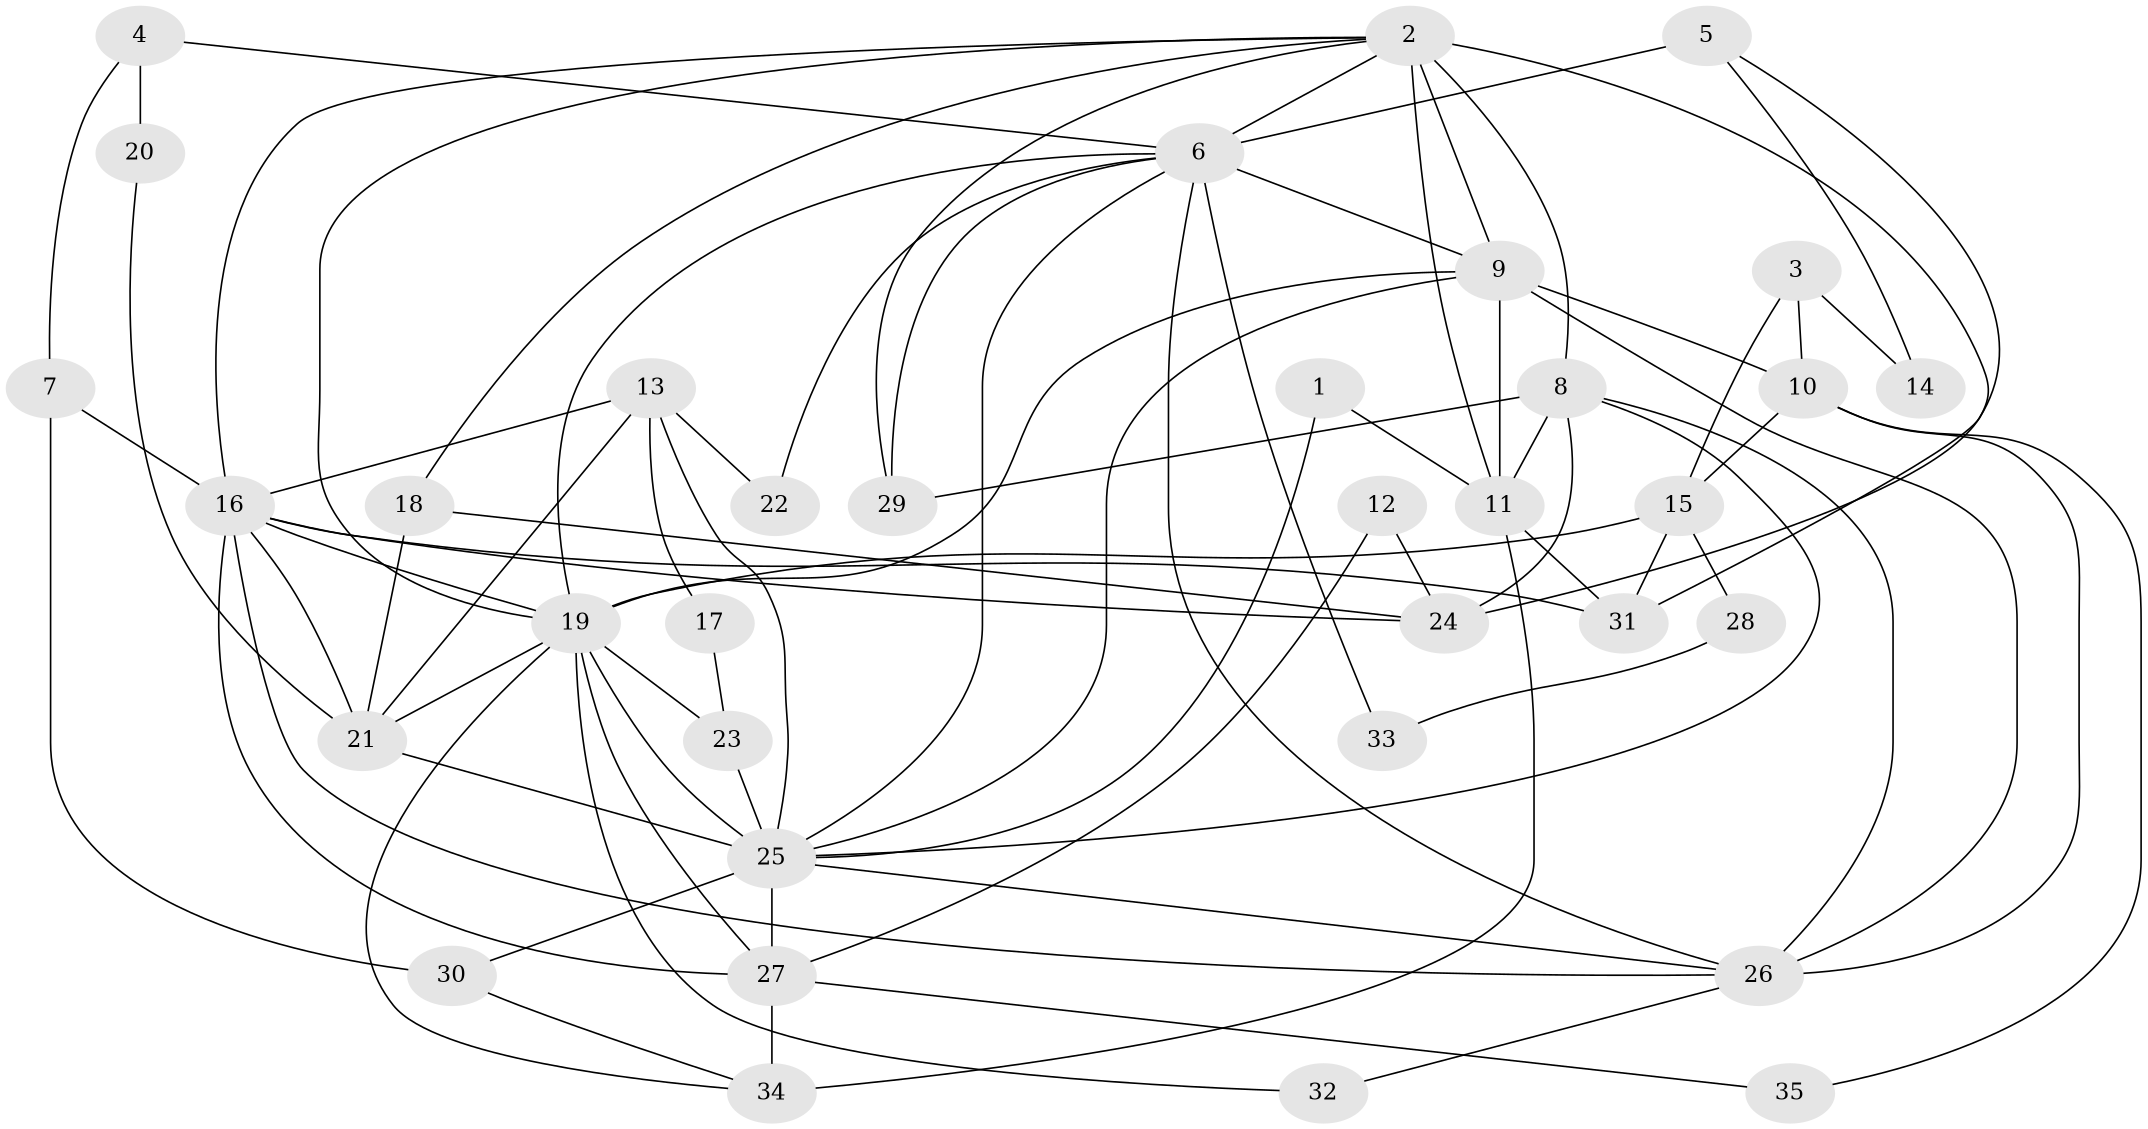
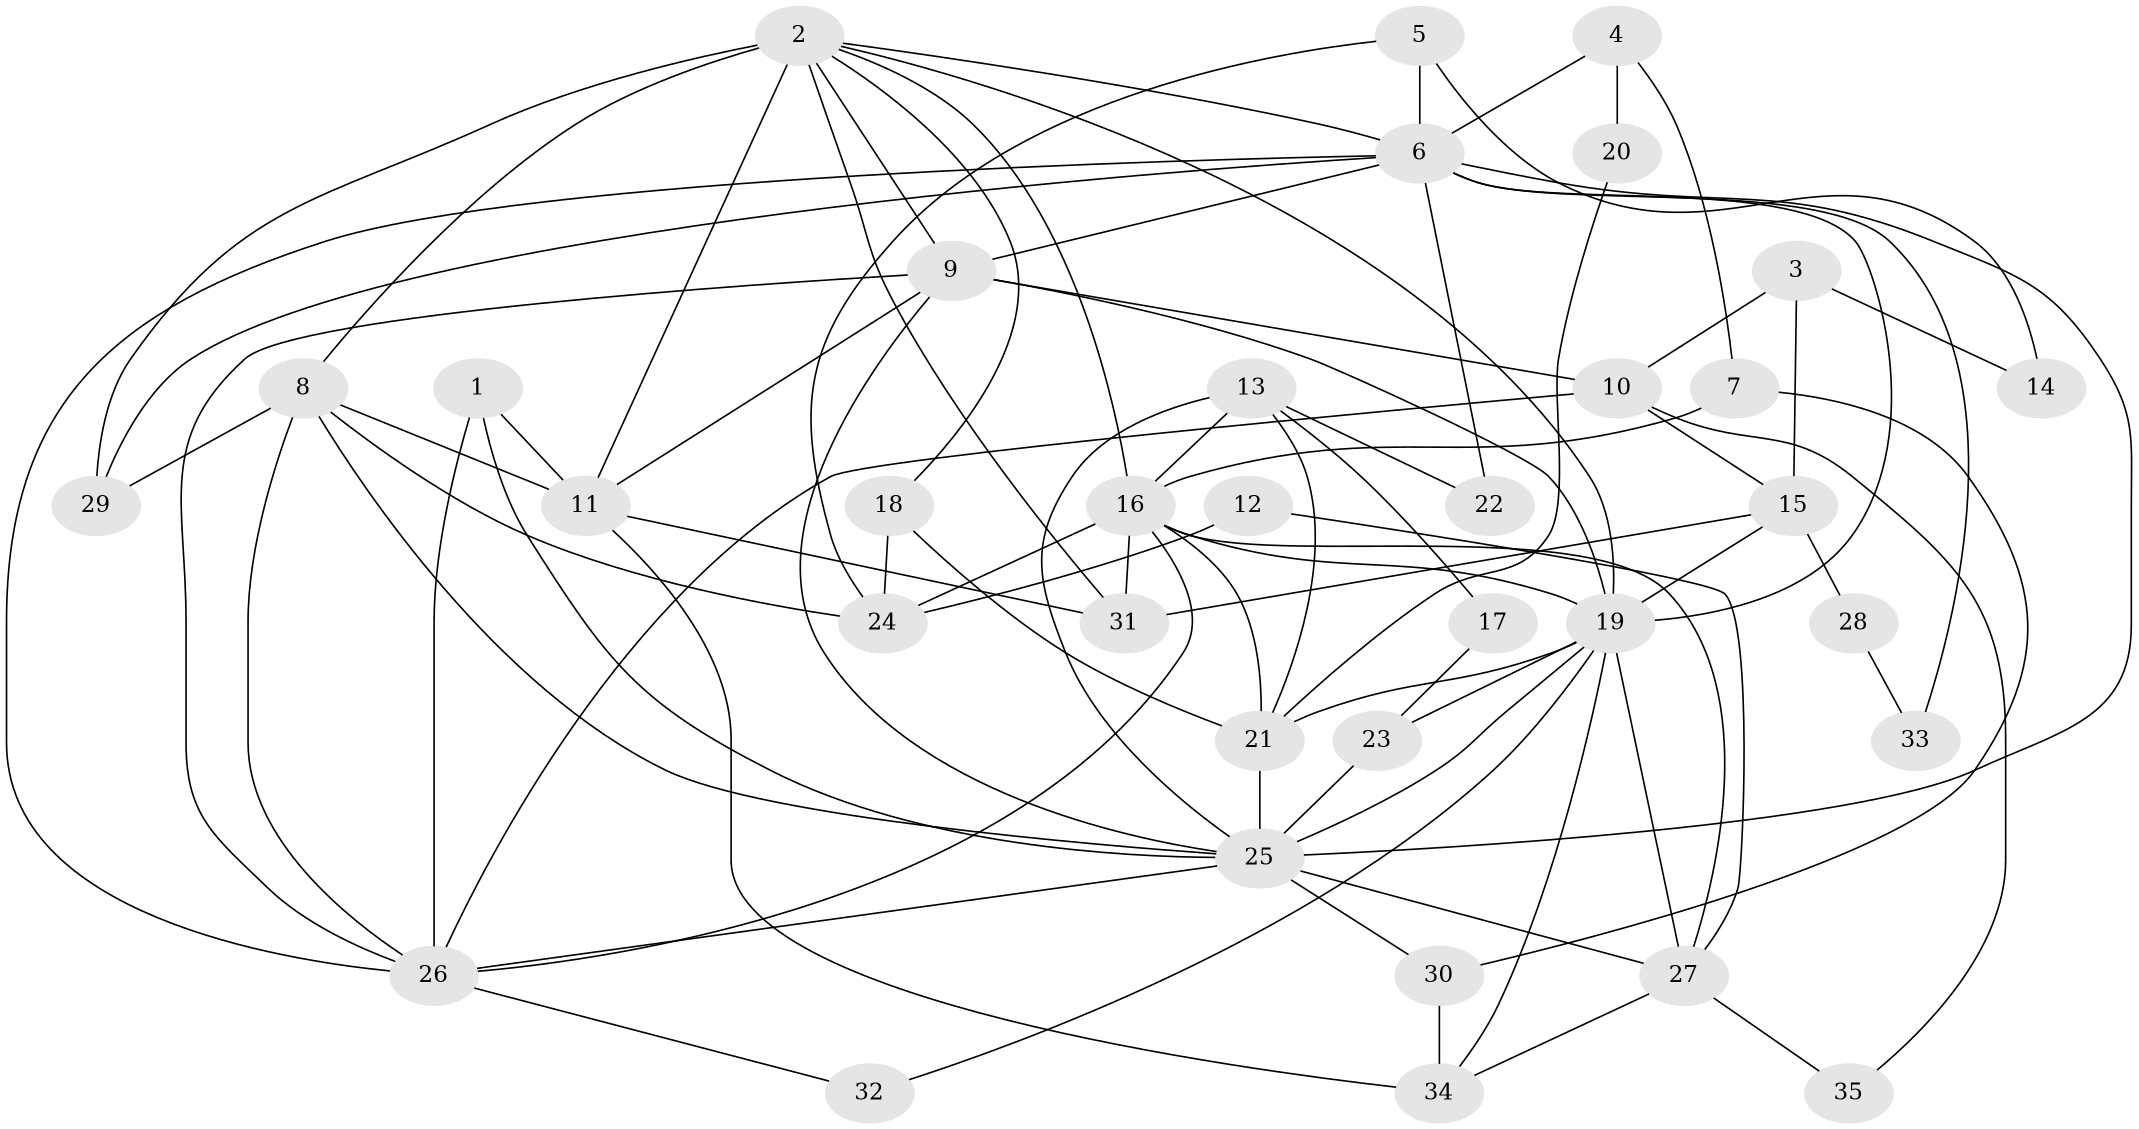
none -> (434, 680)
